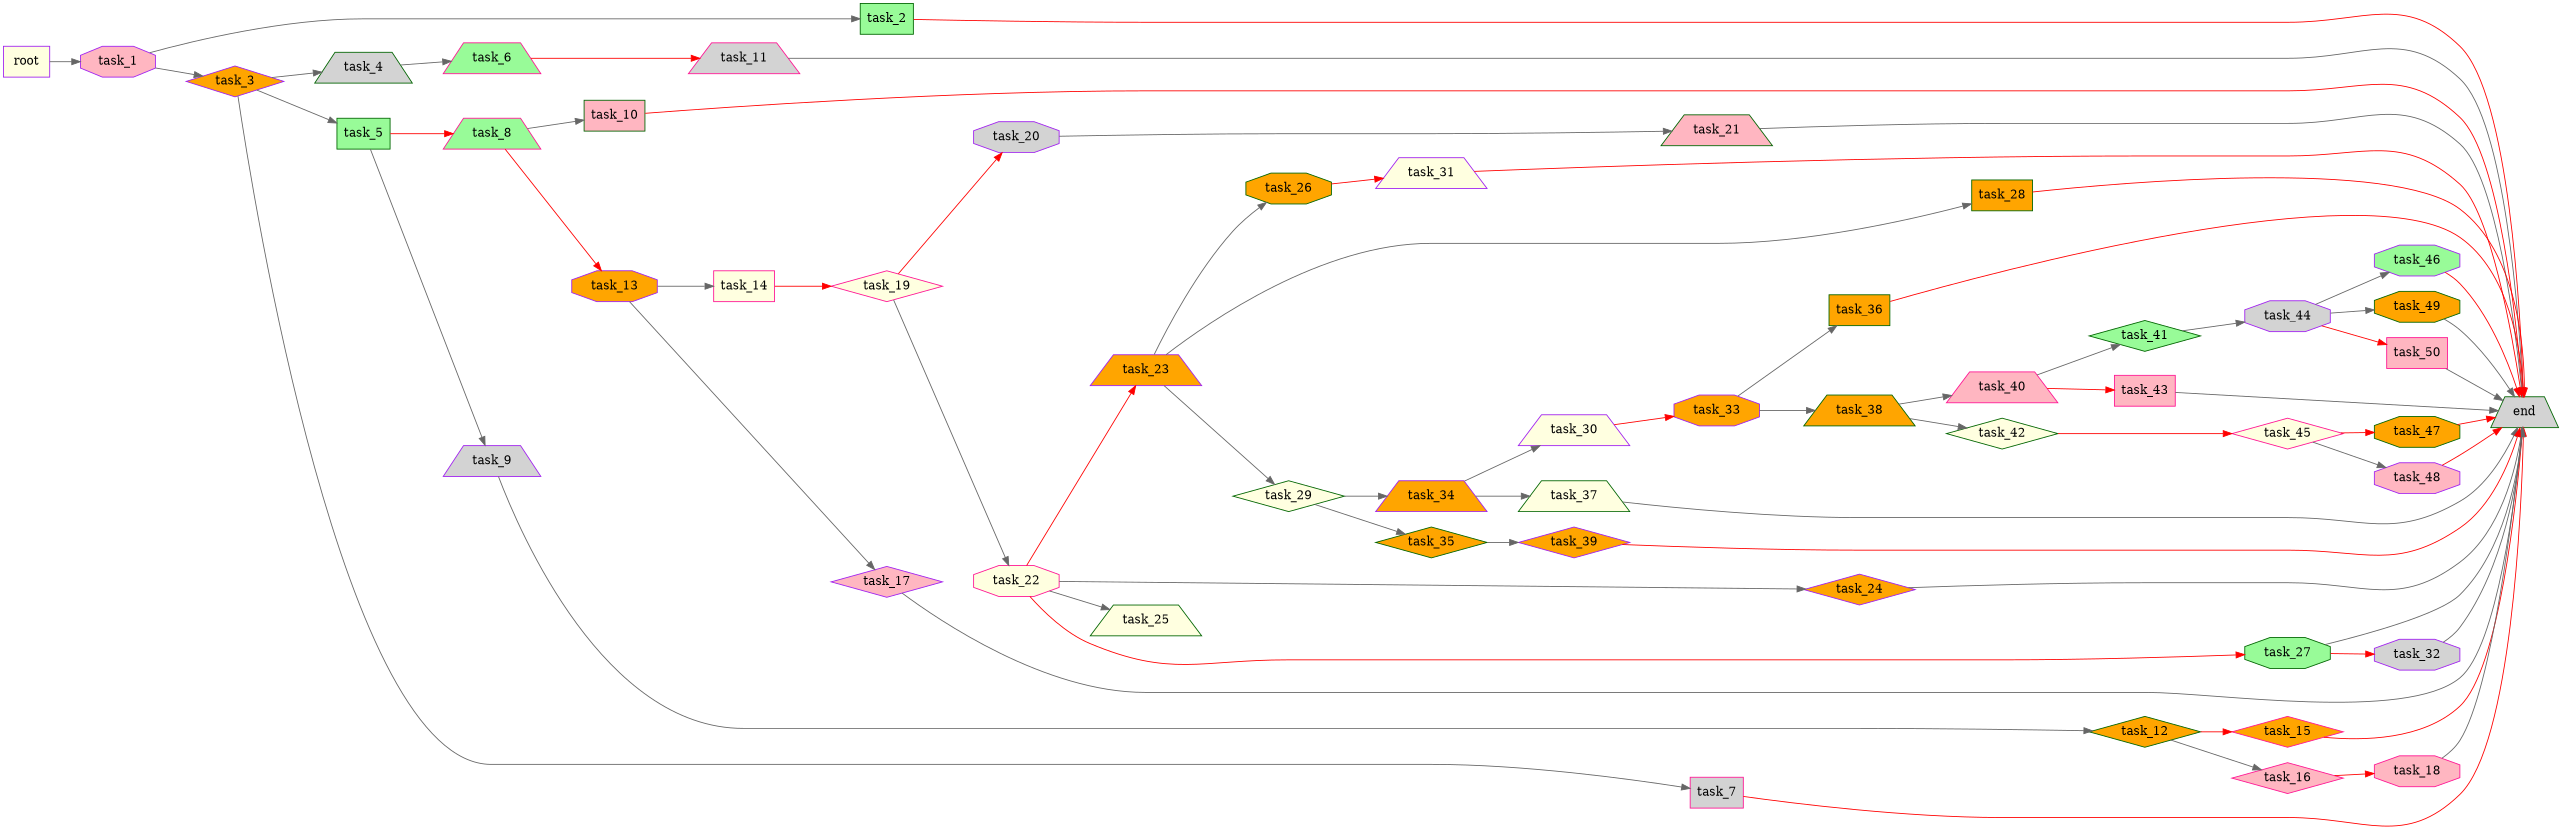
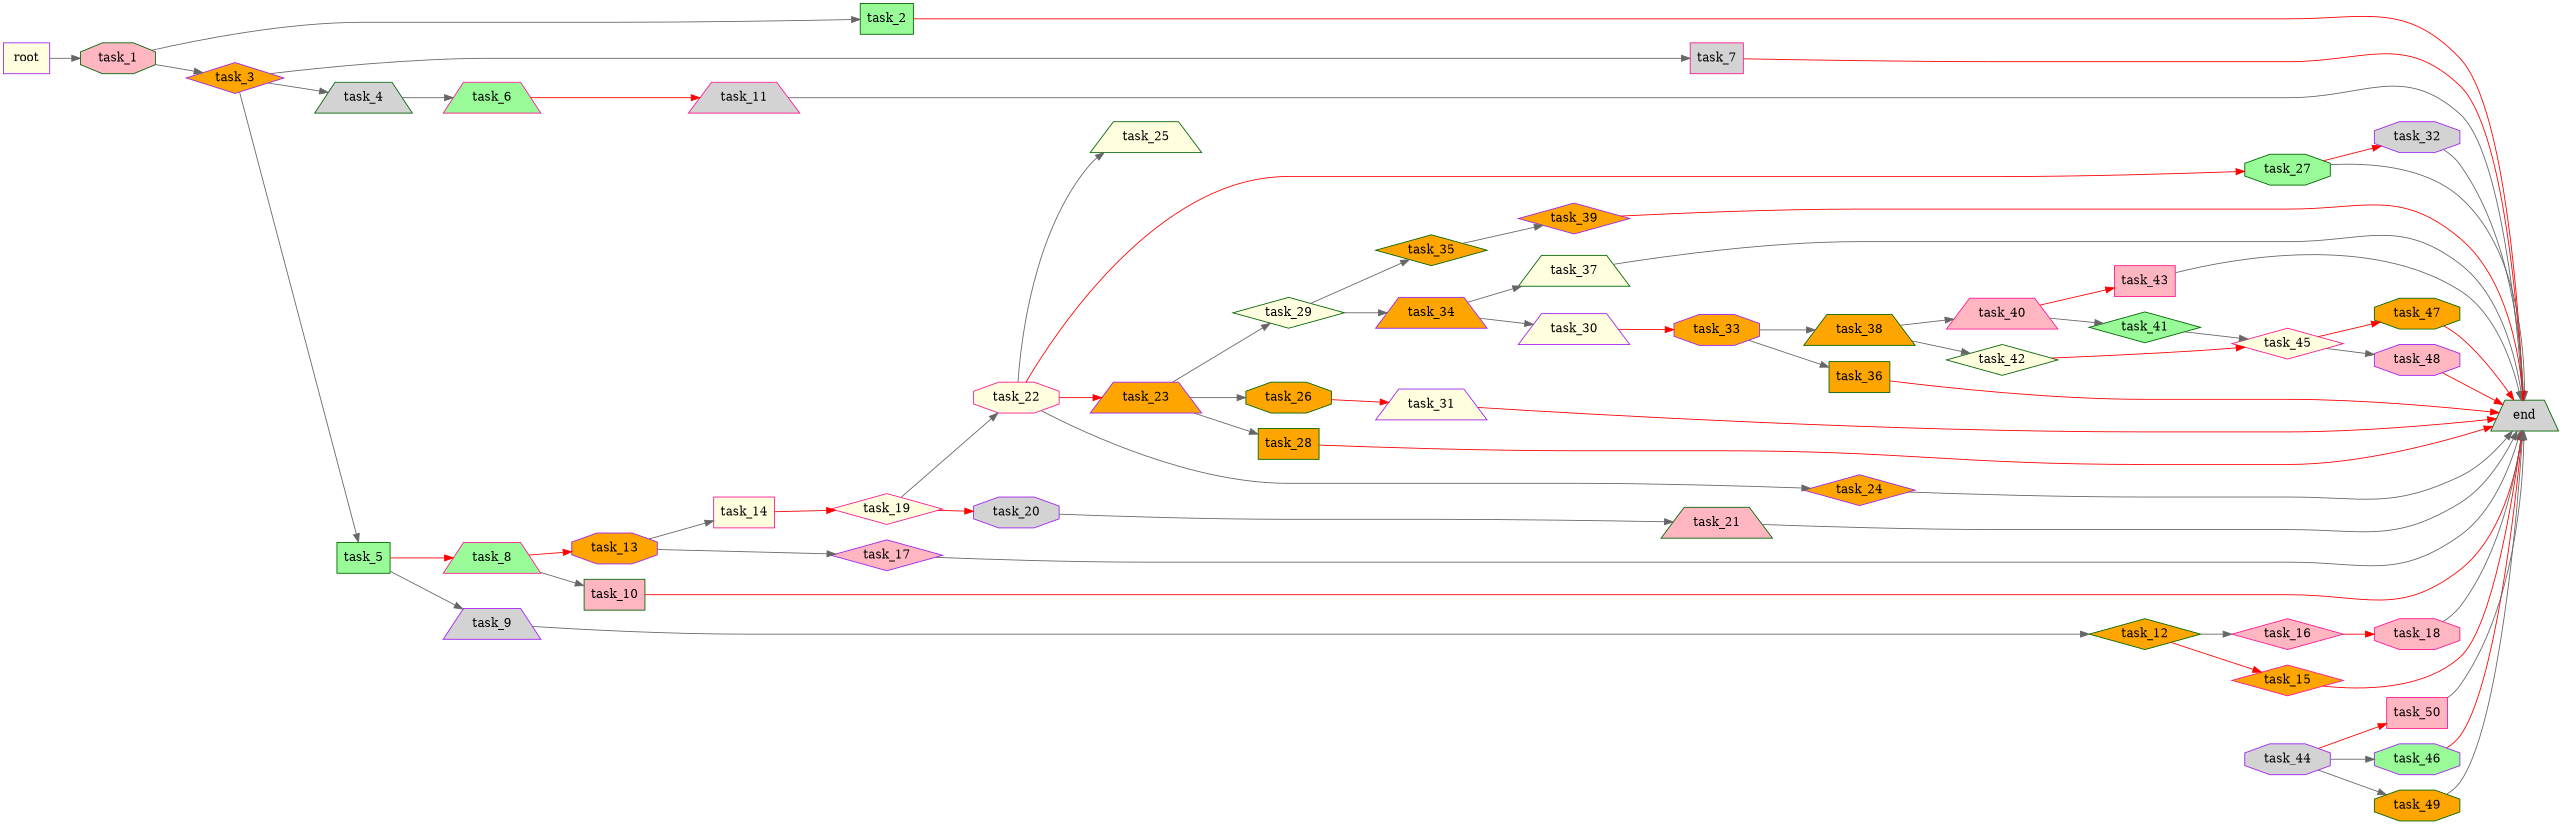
(118, 62) -> (118, 58)
(2209, 327) -> (2212, 335)
